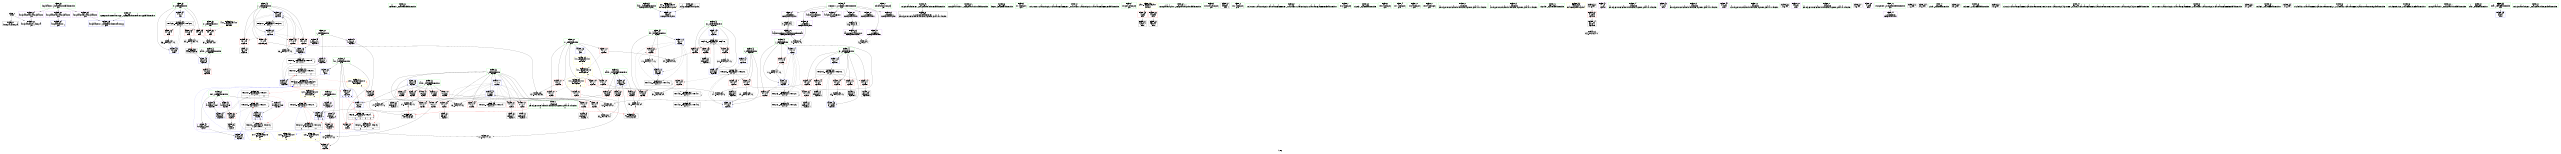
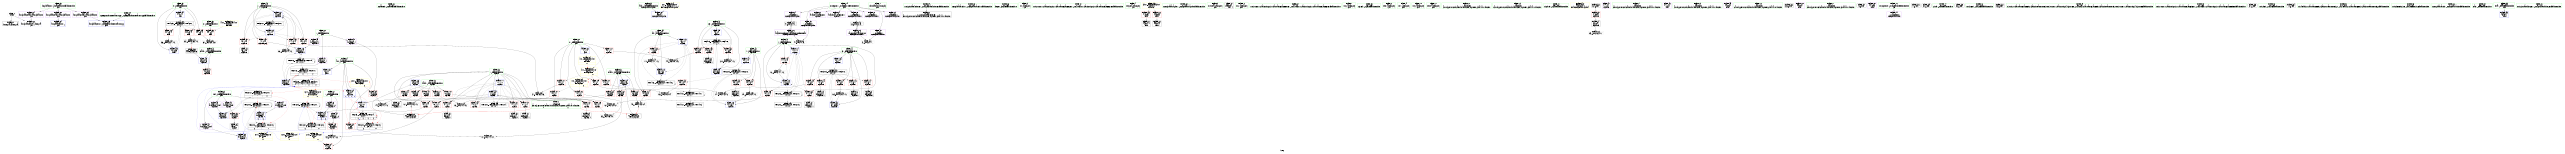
(689, 6) -> none
